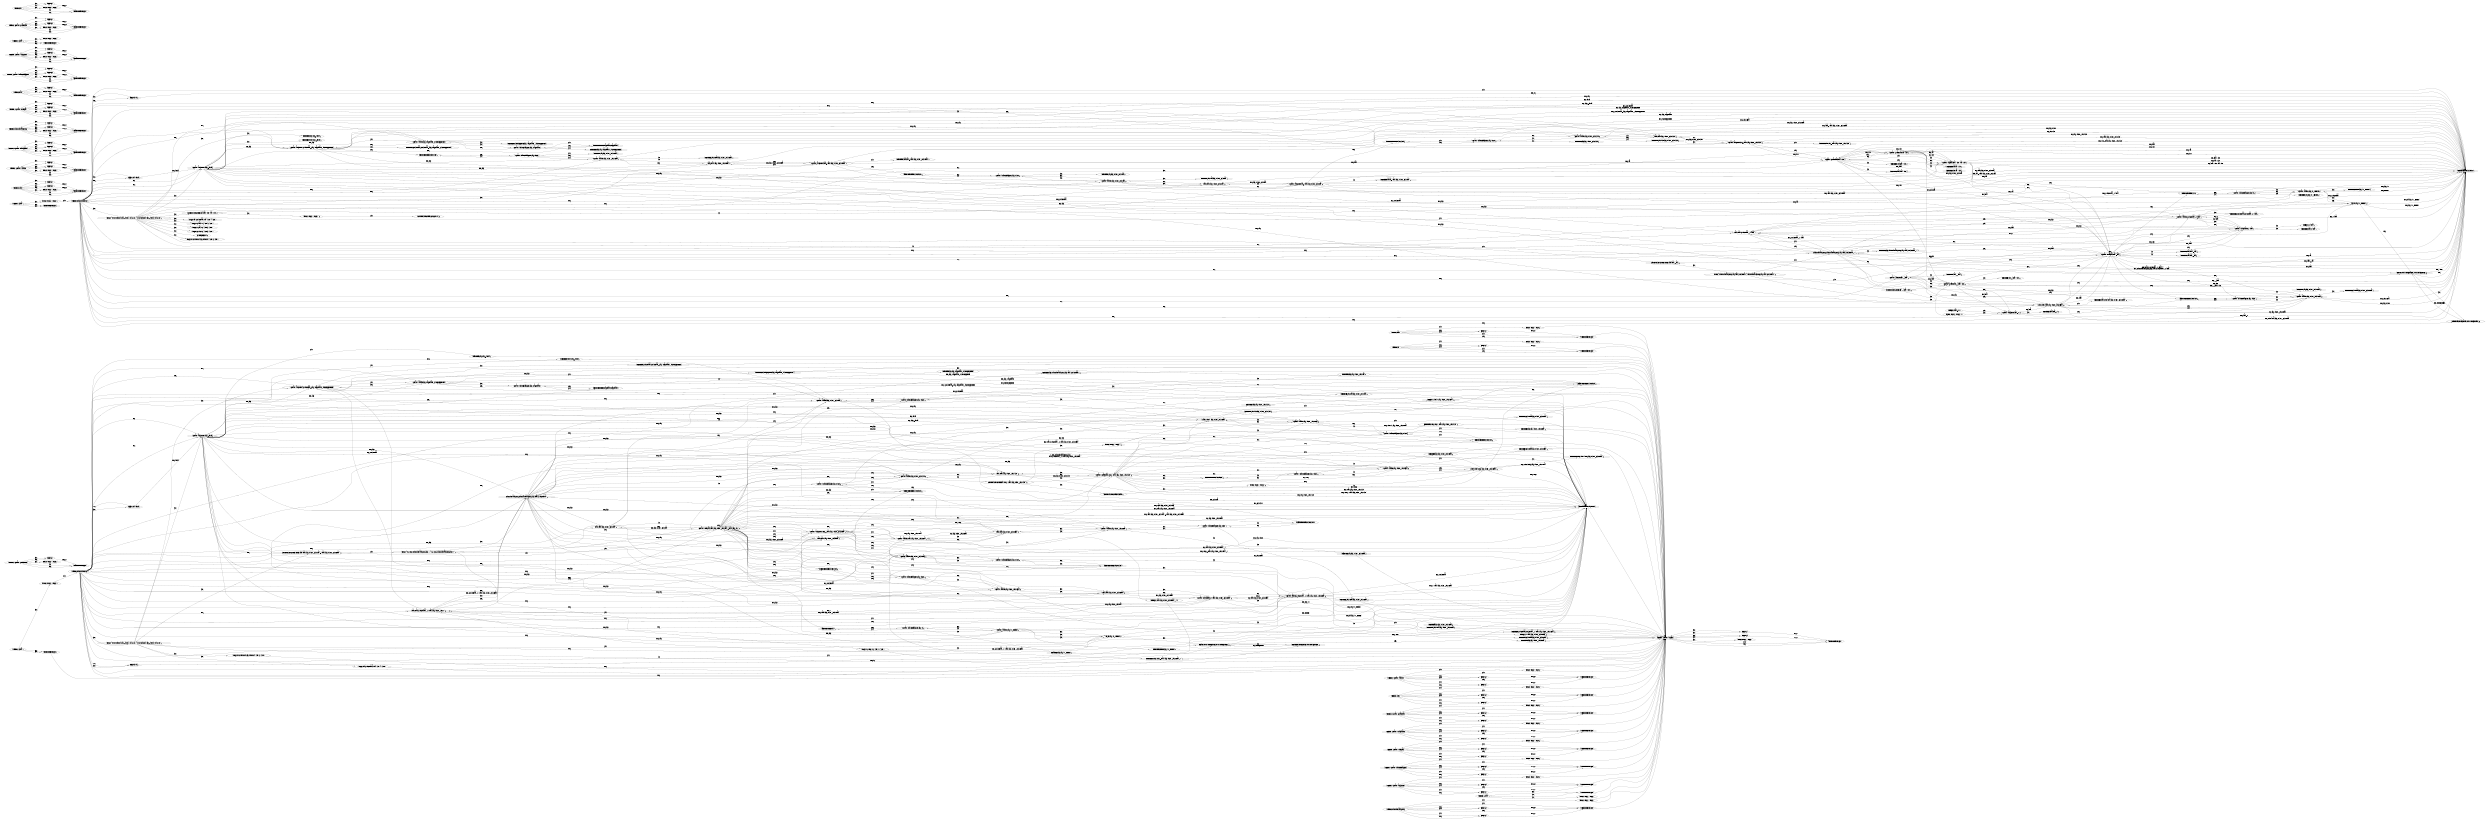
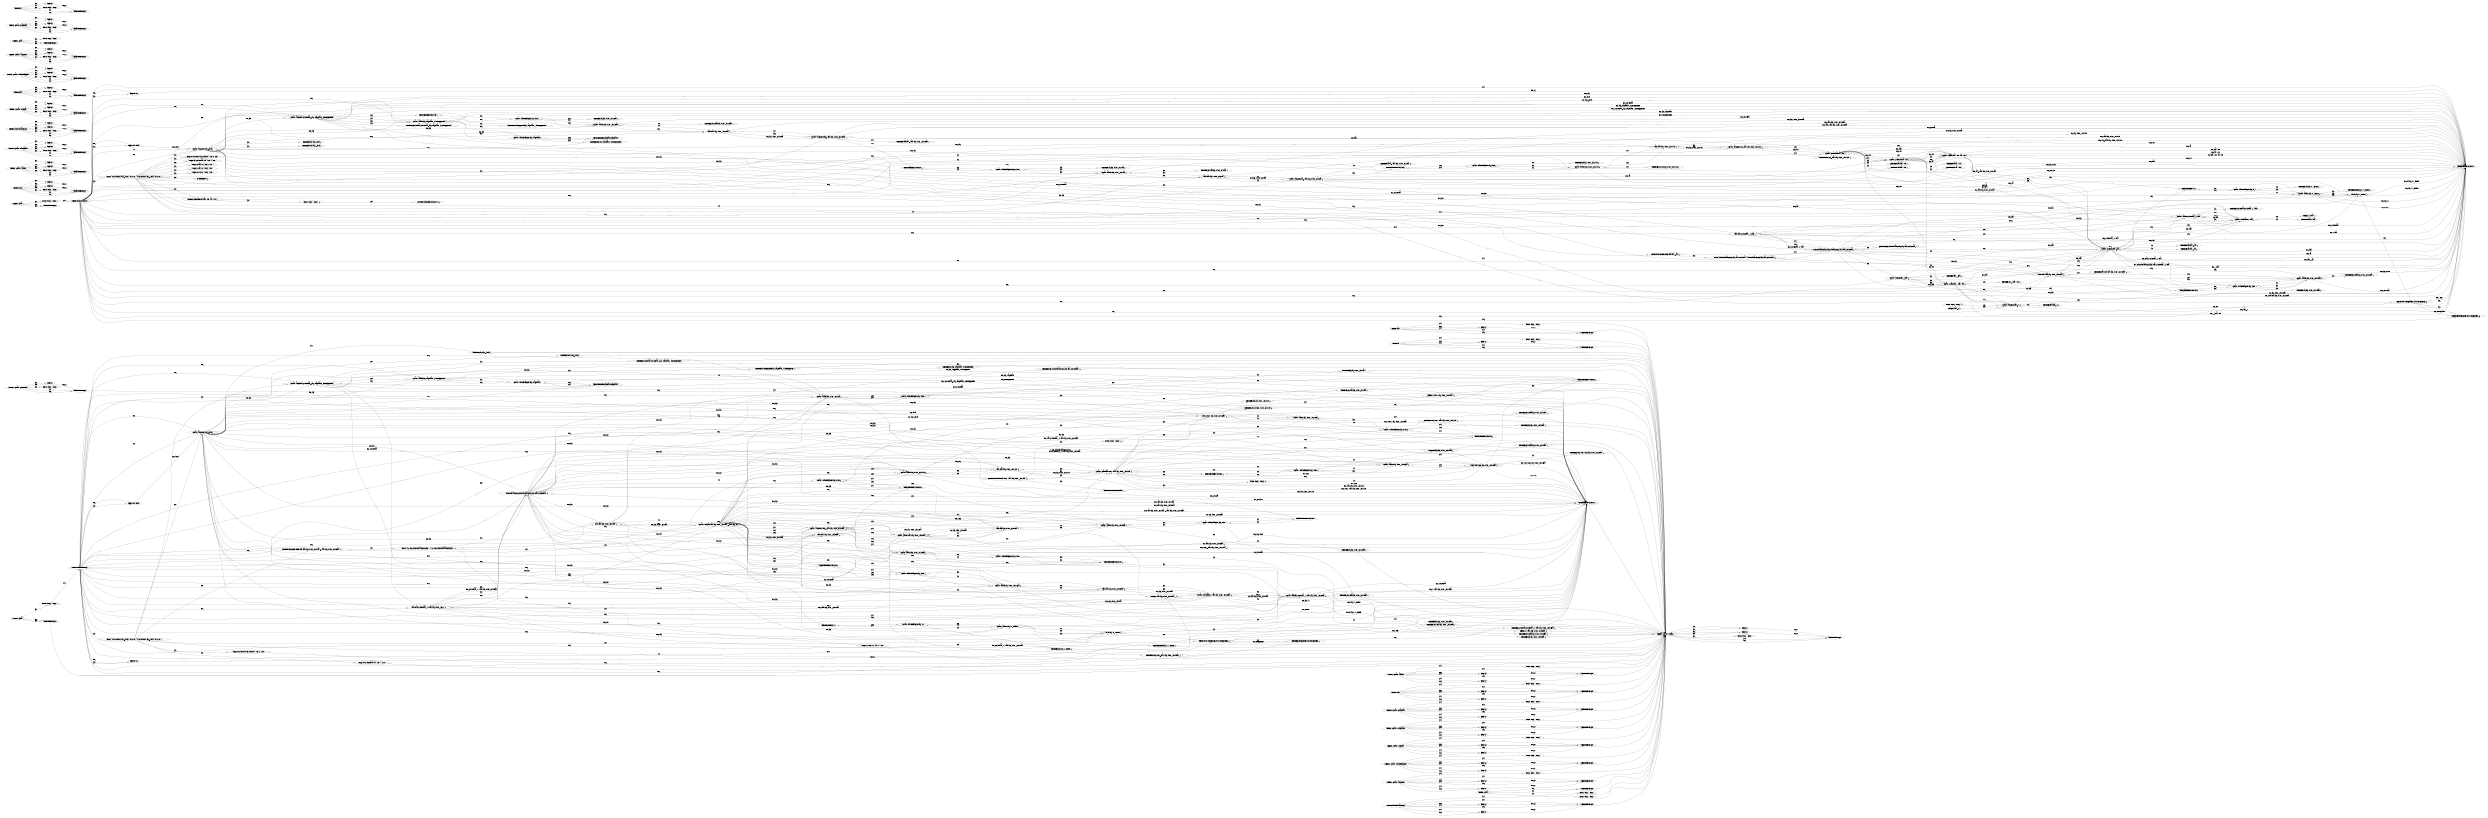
(1899, 290) -> none
